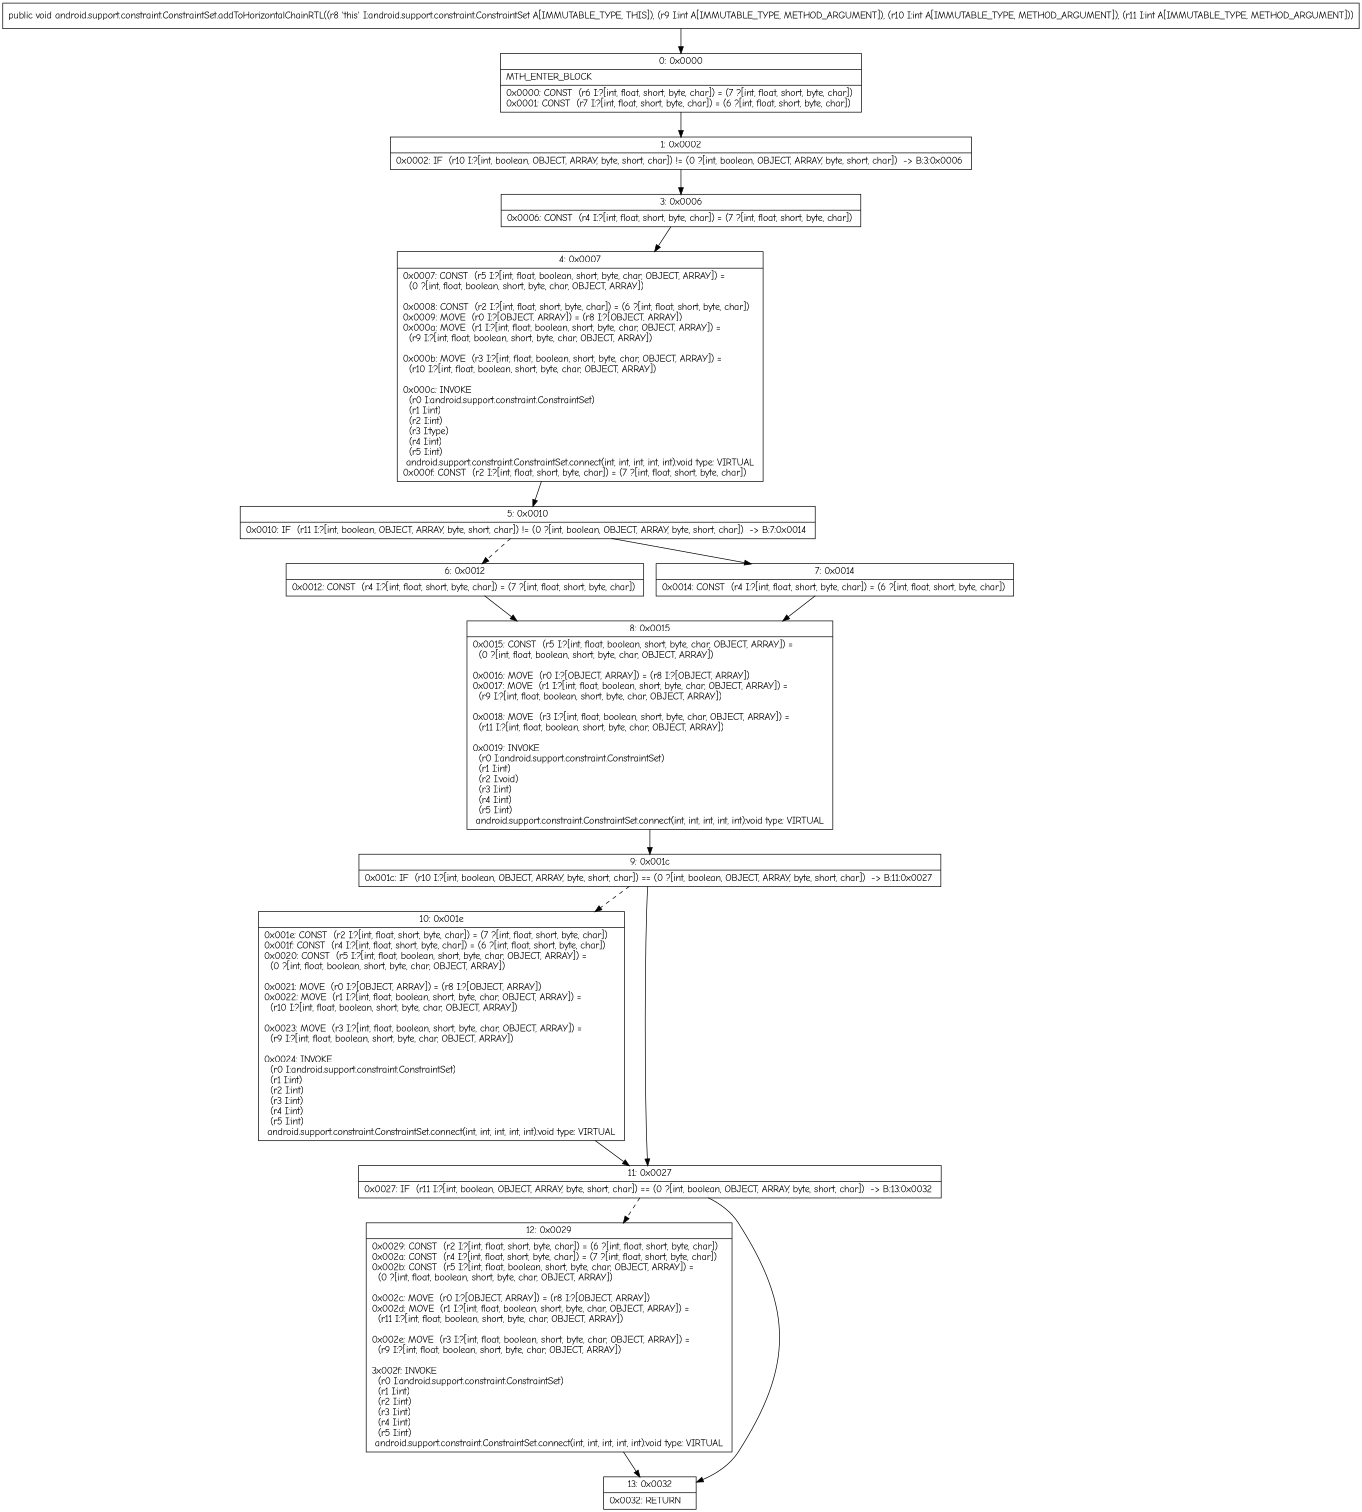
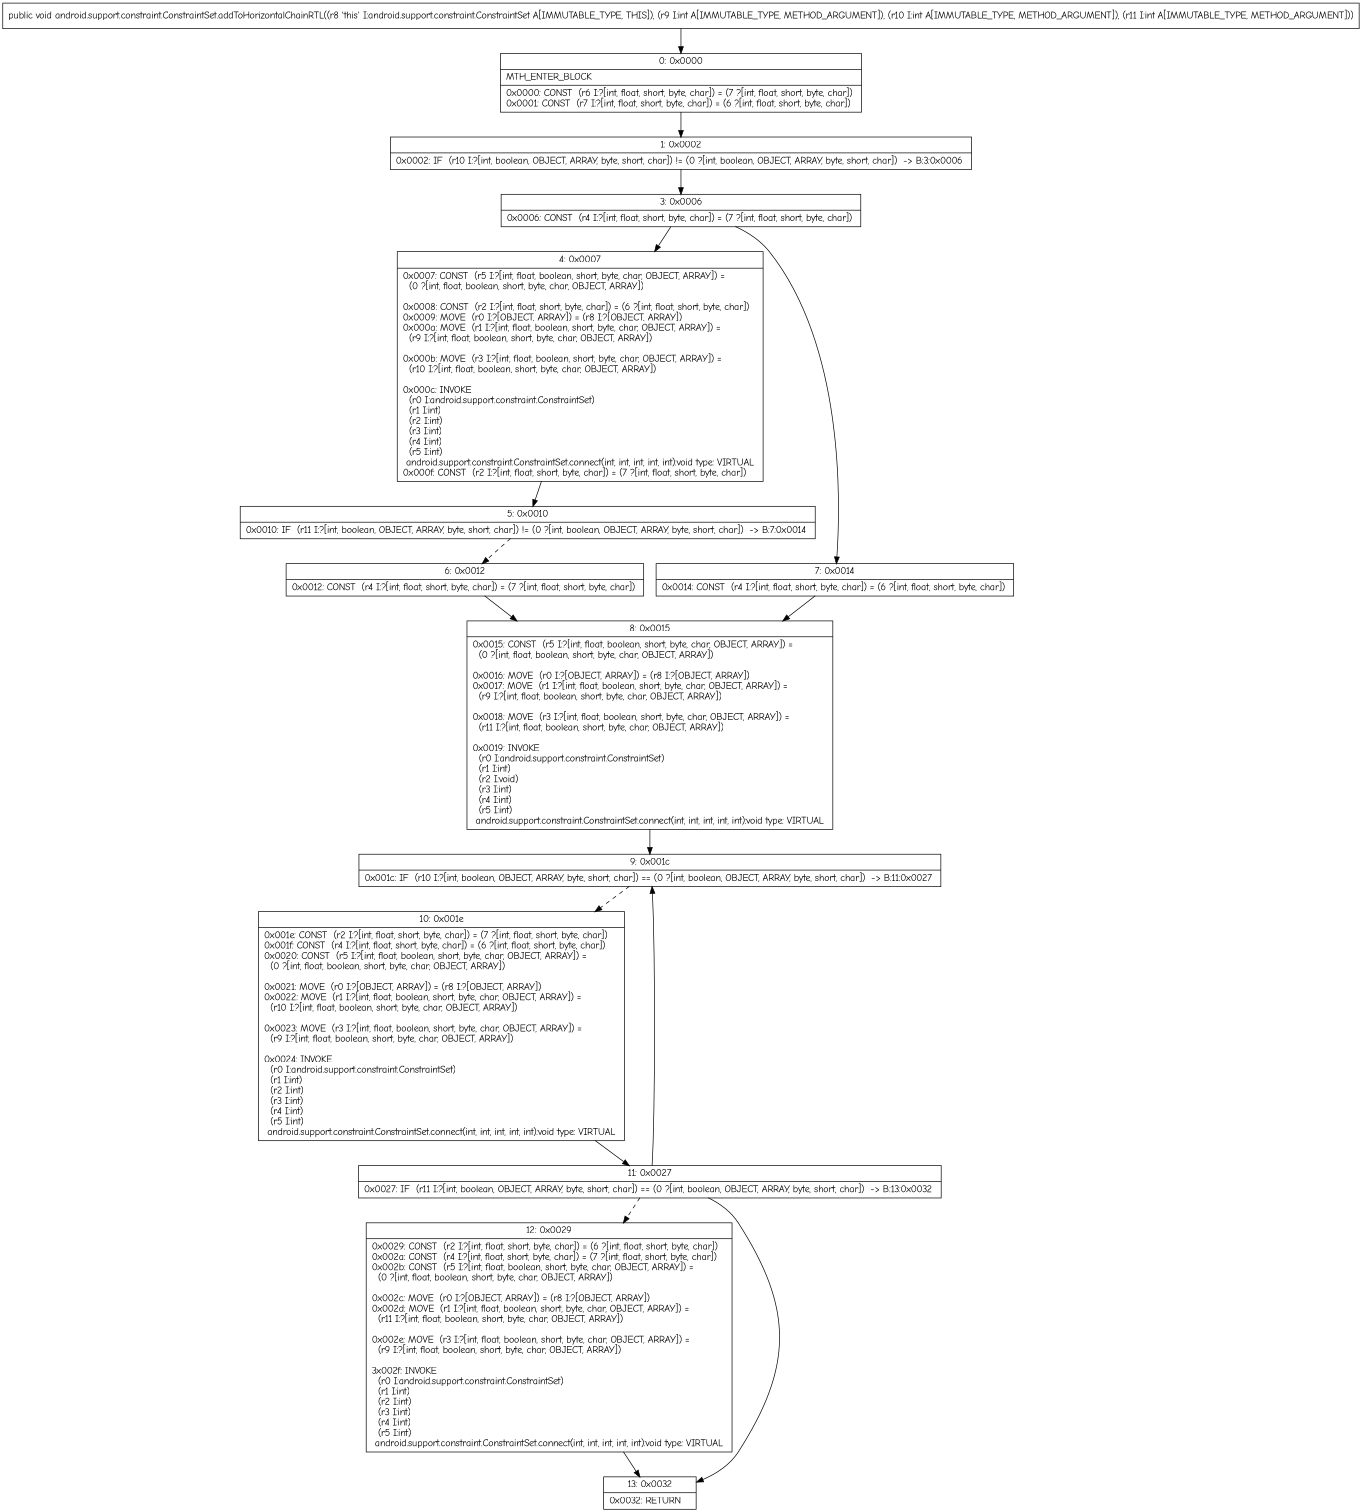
(426, 431) -> (422, 431)
(678, 551) -> (825, 377)
(645, 1023) -> (655, 1030)
